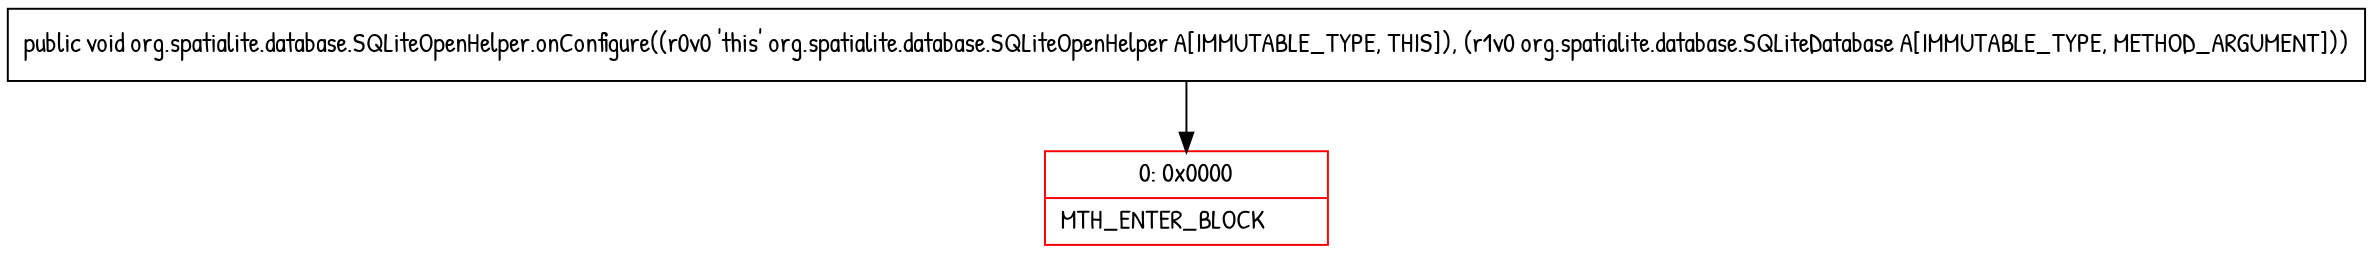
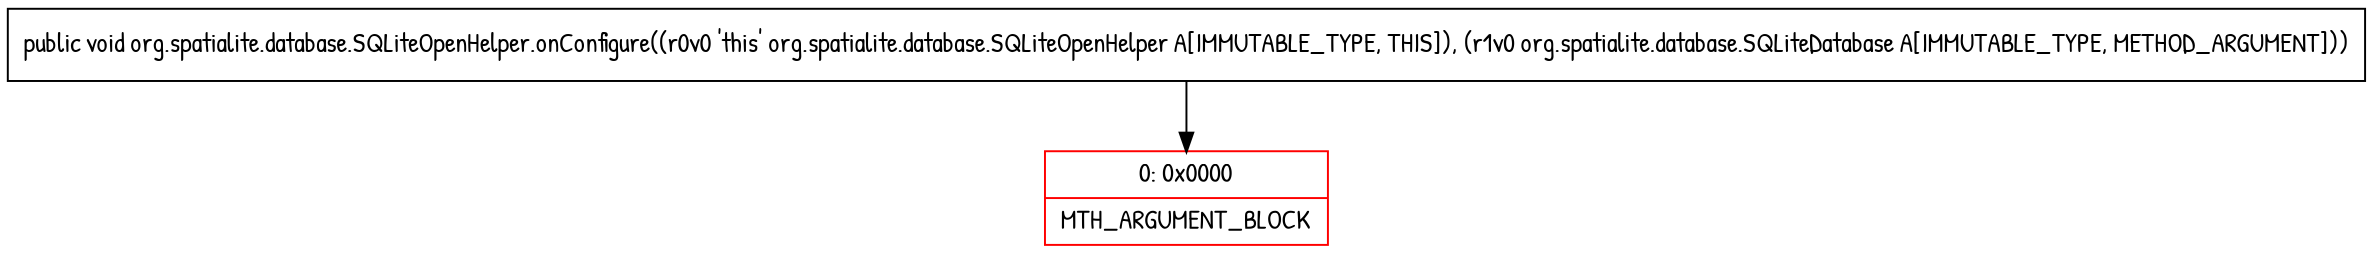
(1164, 221) -> (1186, 221)
